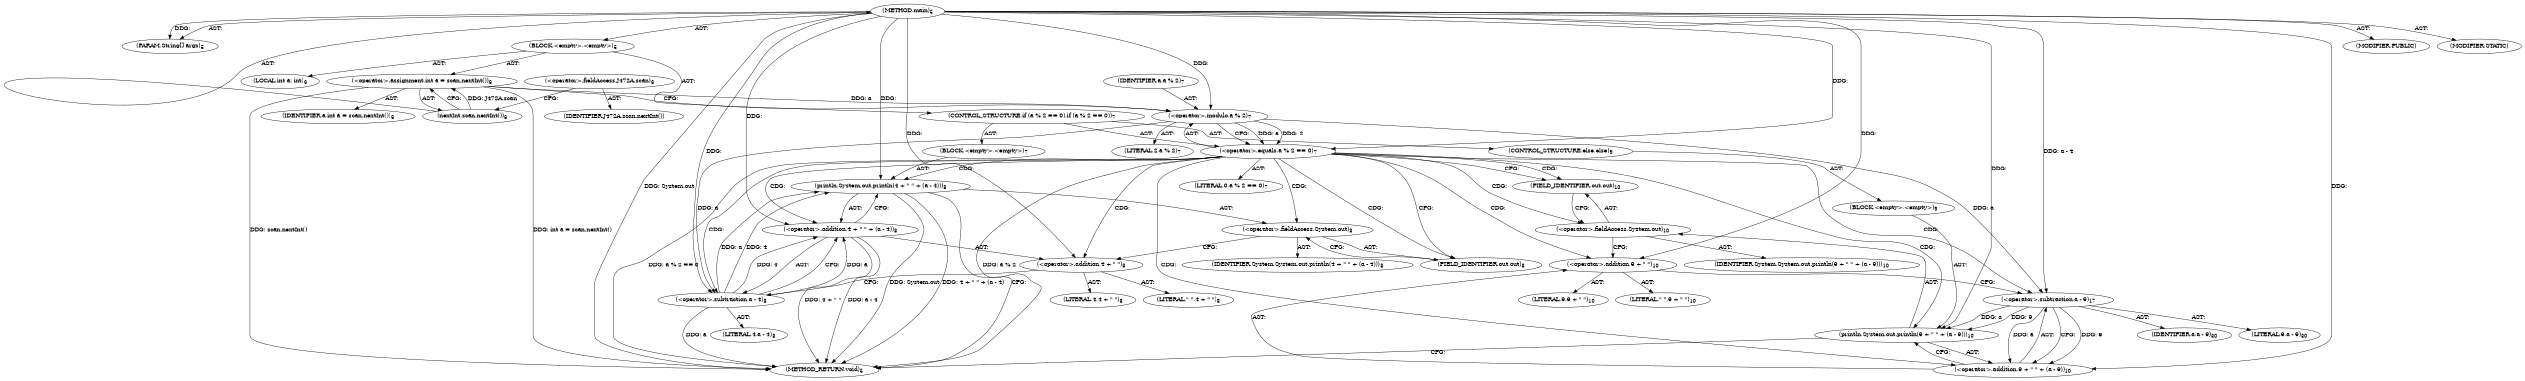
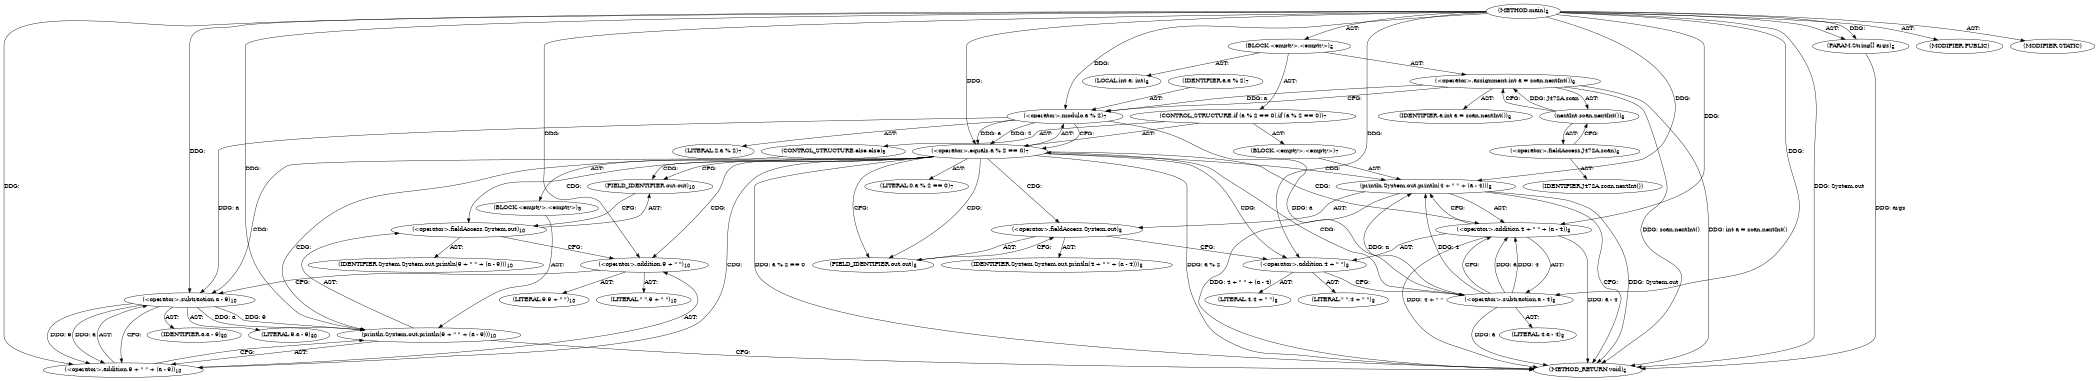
(221, 83) -> (1566, 130)
(2058, 151) -> (198, 151)
(802, 166) -> (1267, 205)
(2092, 299) -> (234, 299)
none -> (1875, 312)
